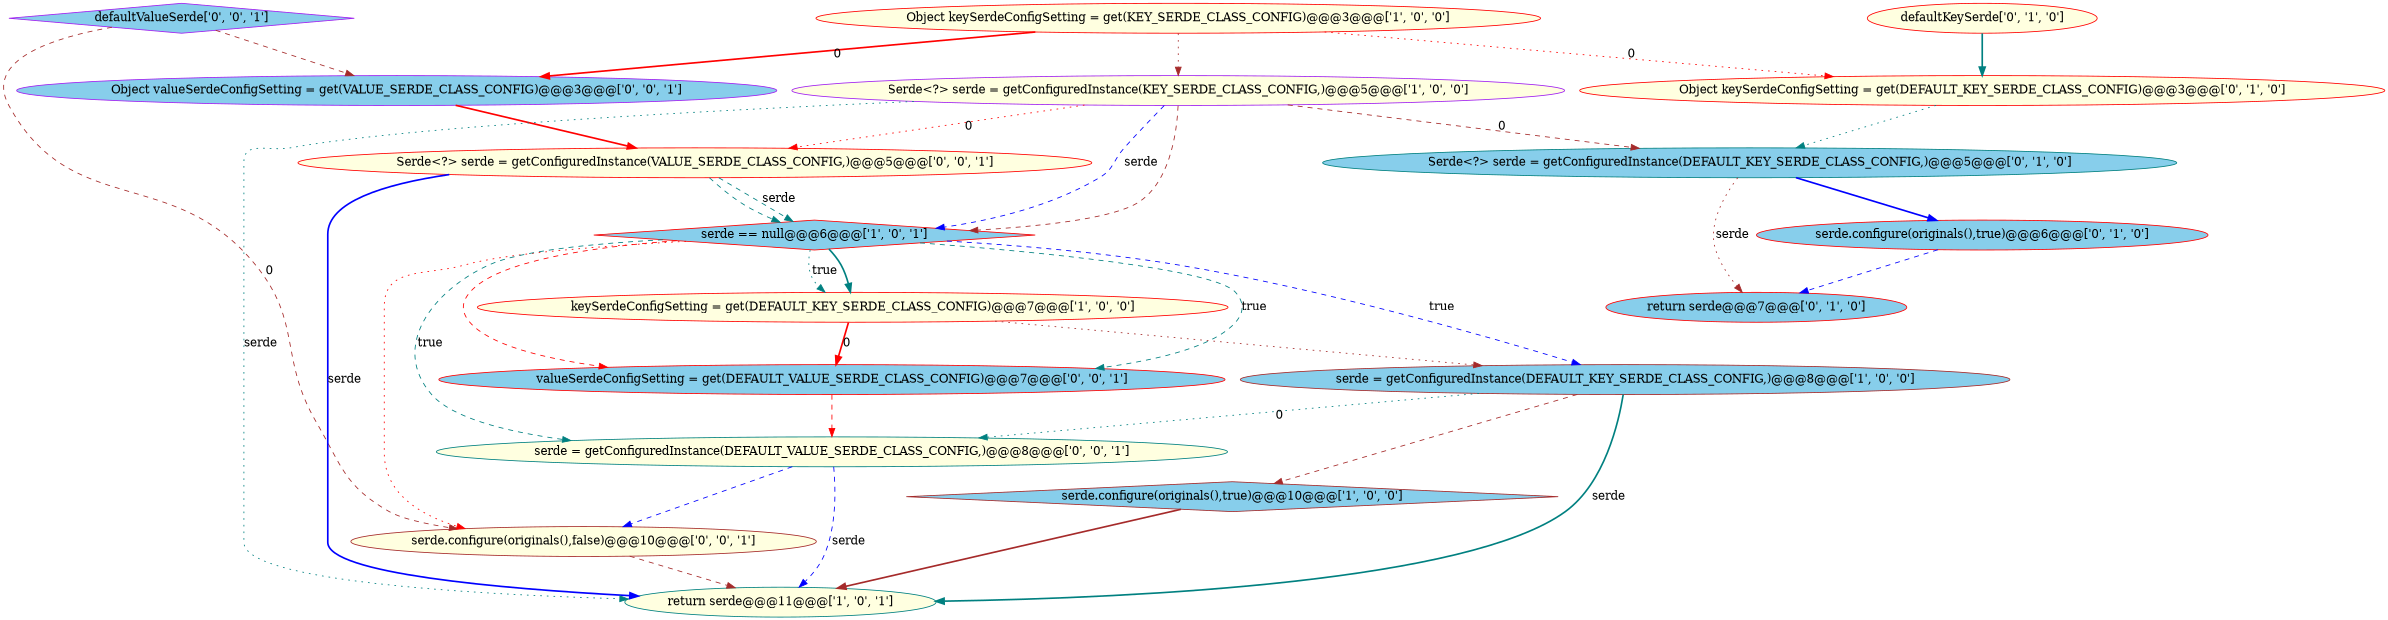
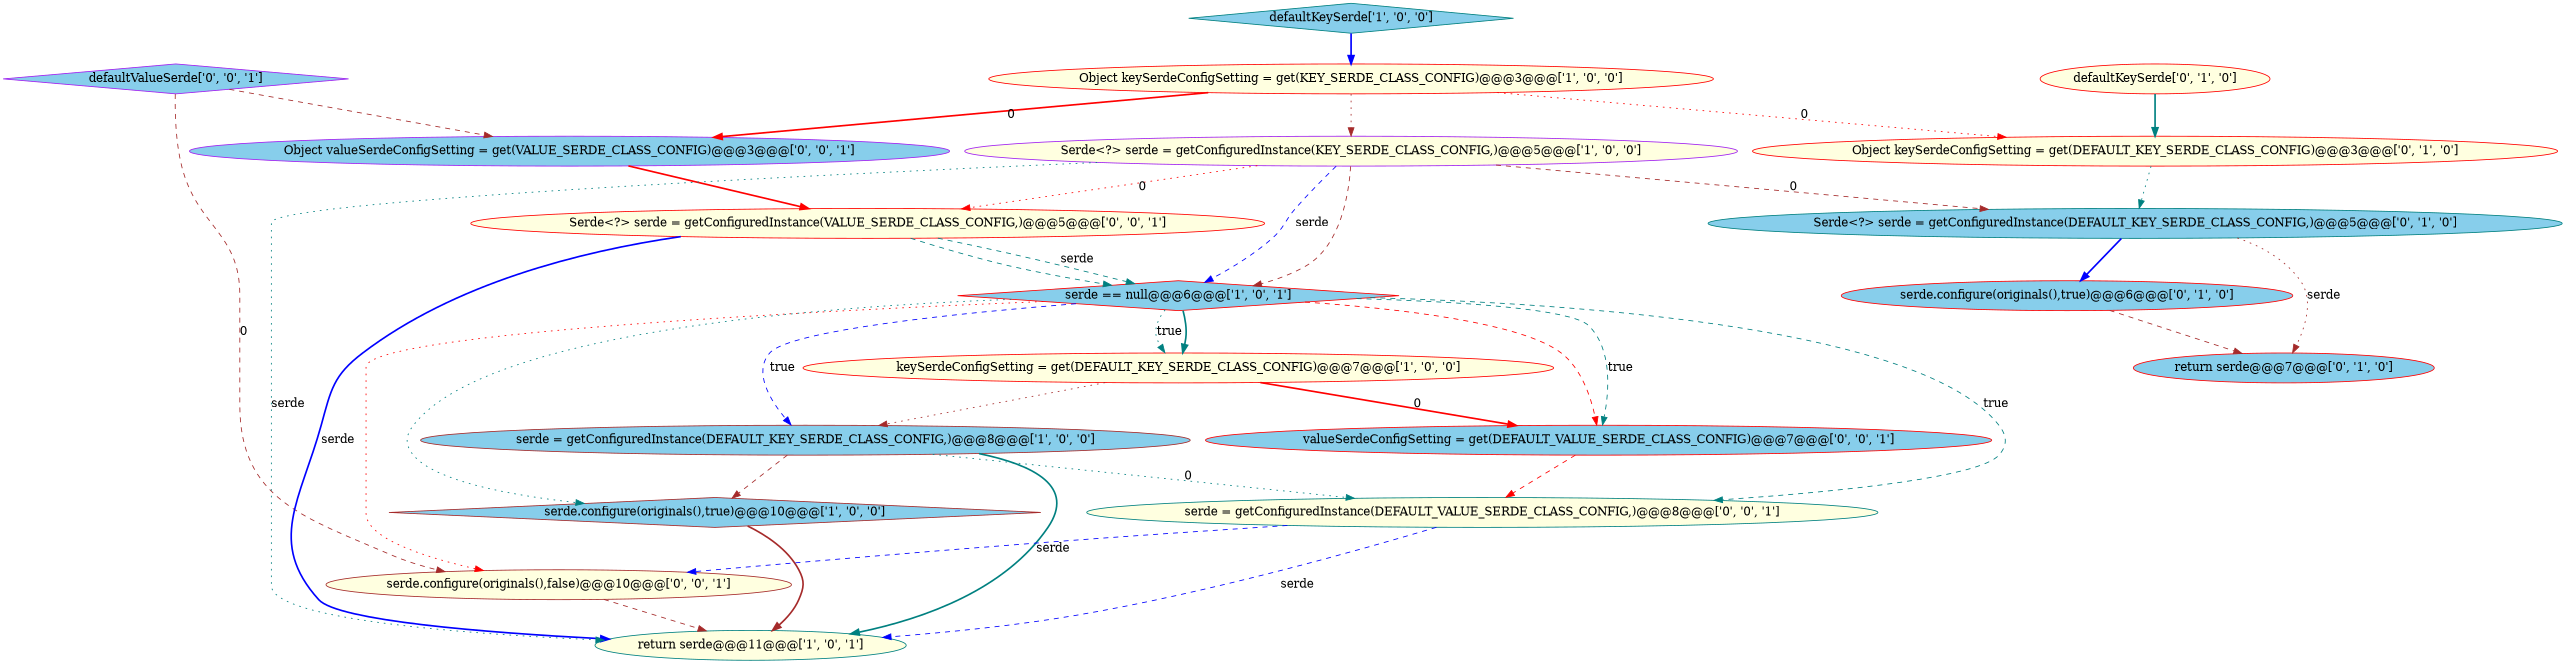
none -> (1351, 18)
(1873, 270) -> (2172, 331)
none -> (601, 343)
